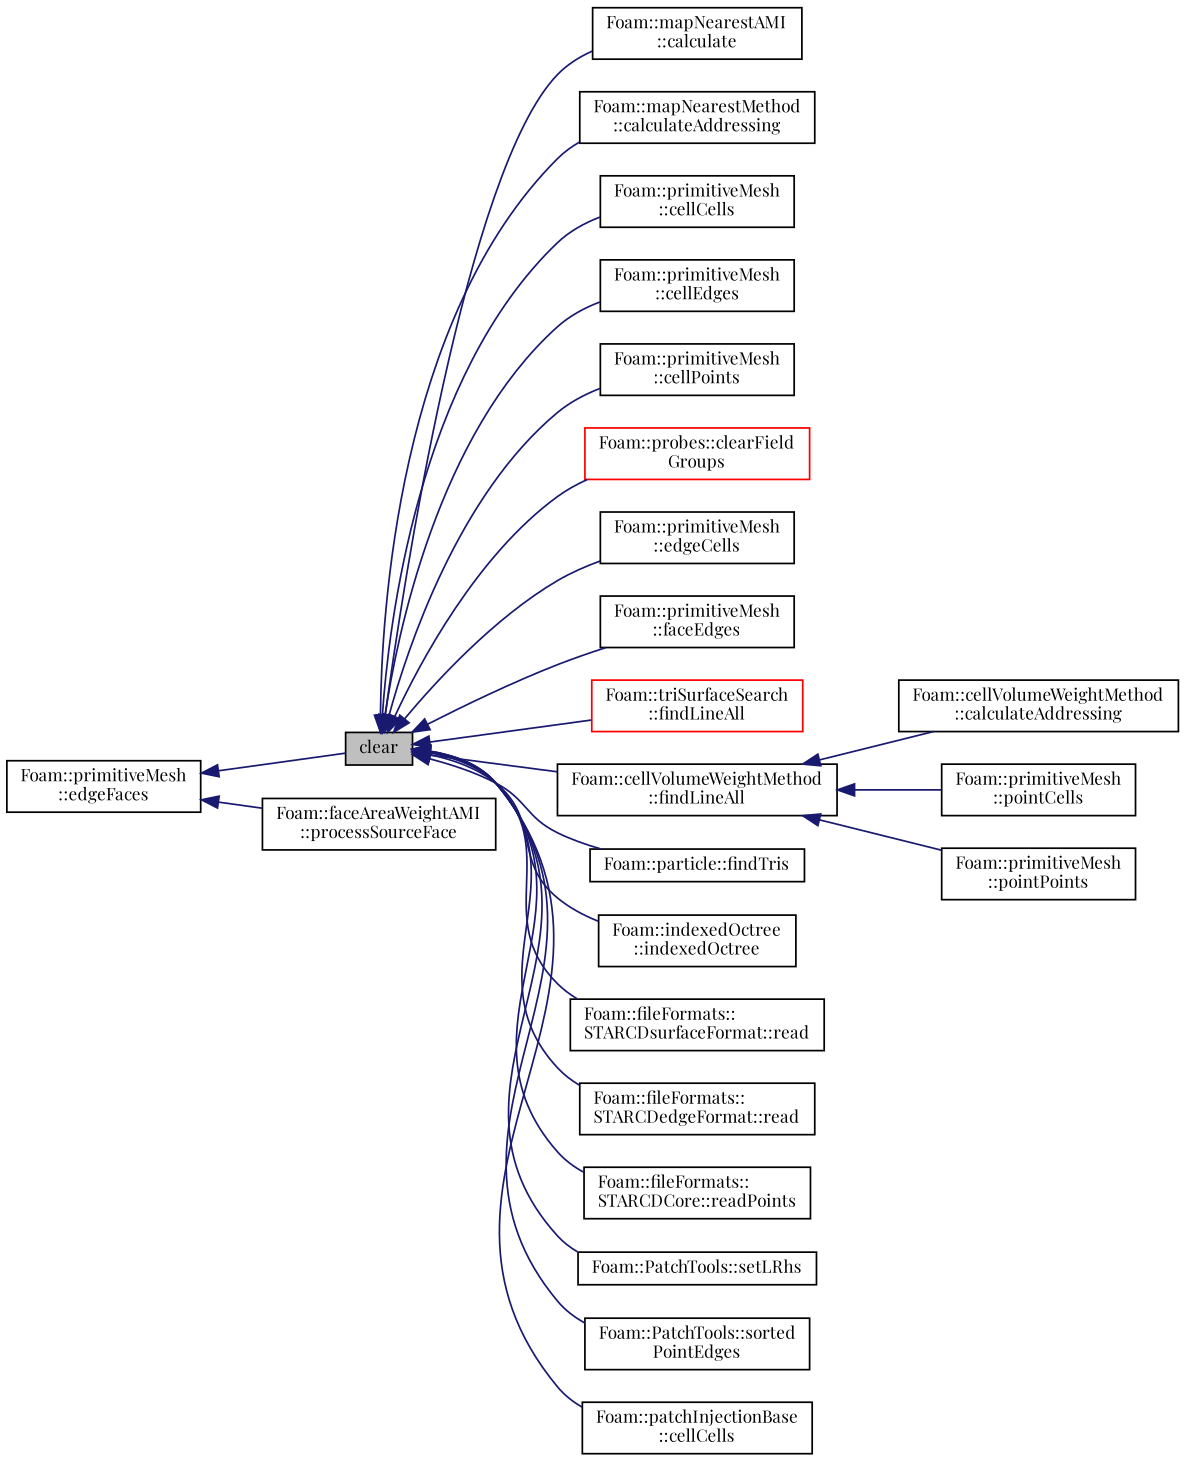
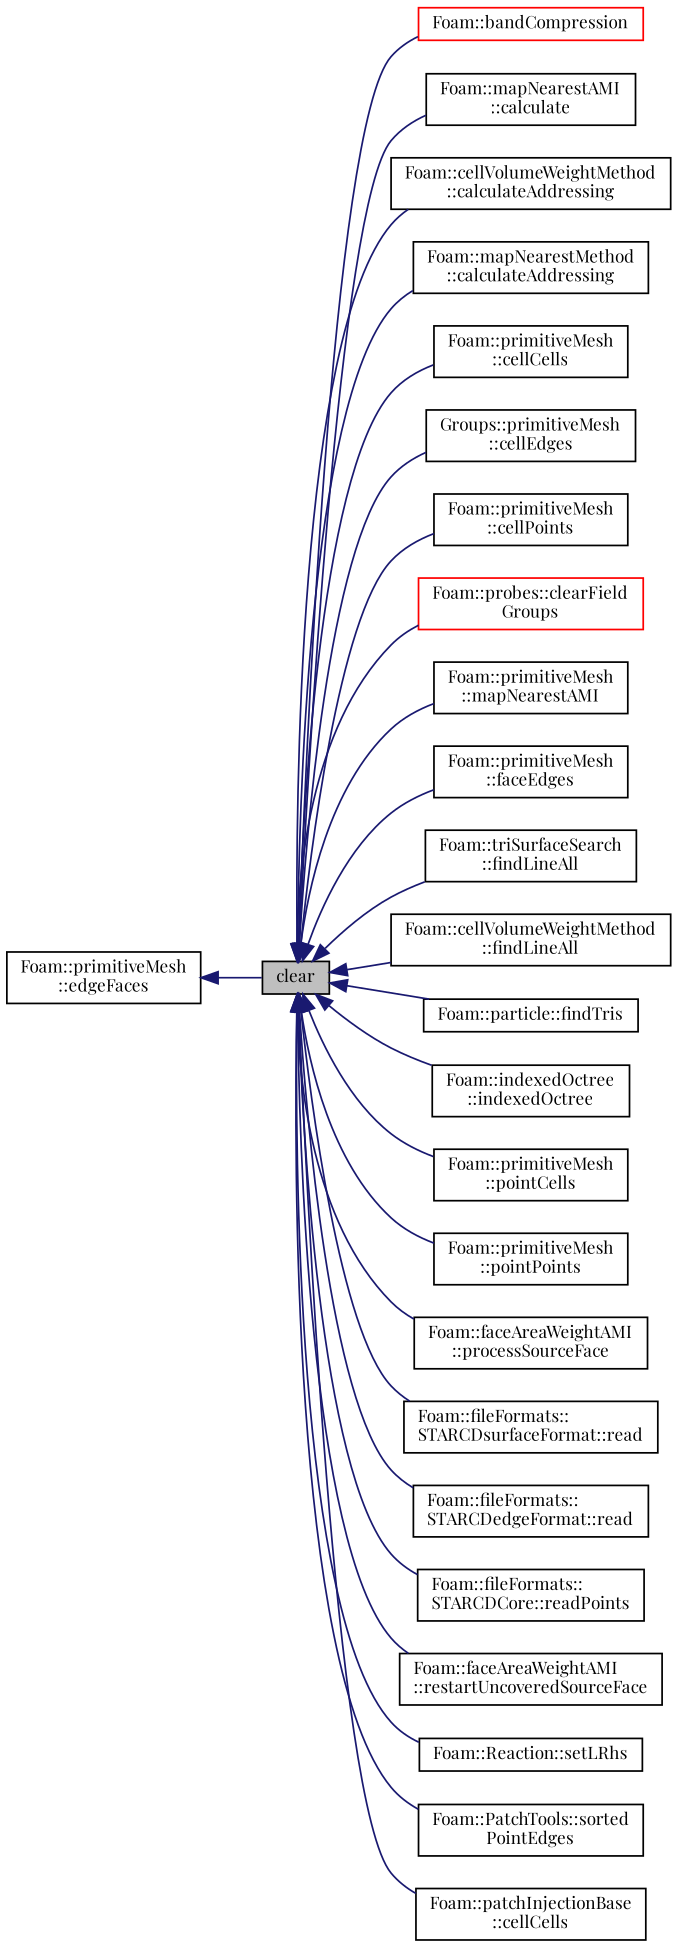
none -> (531, 24)
(697, 286) -> (531, 436)
(697, 538) -> (531, 688)
(697, 706) -> (531, 856)
(876, 746) -> (310, 566)
(898, 790) -> (356, 1097)
(241, 805) -> (349, 1242)
(881, 835) -> (340, 1145)
(697, 1268) -> (531, 1755)
none -> (531, 1679)
